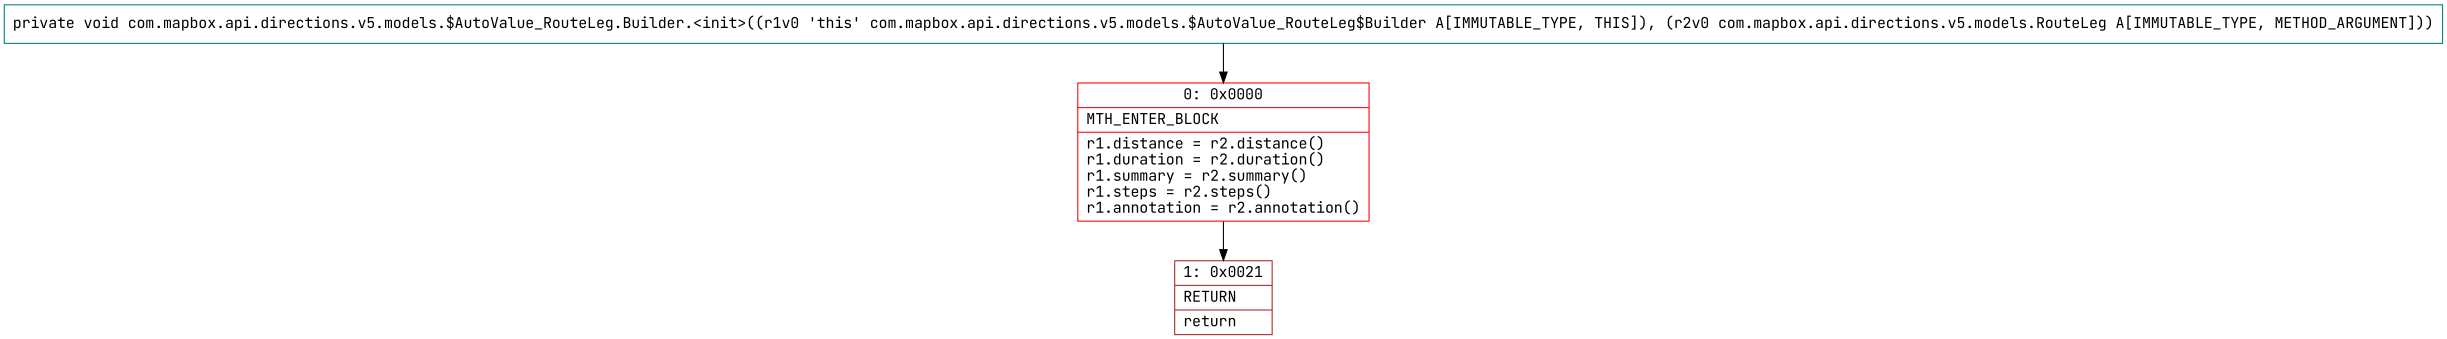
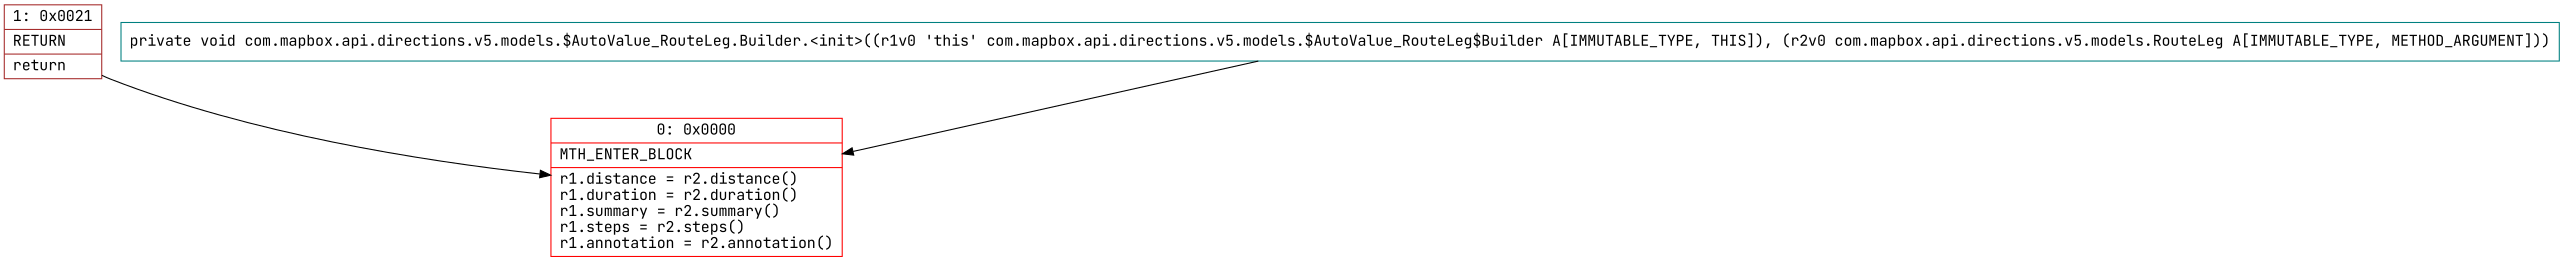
(1223, 235) -> (318, 139)
